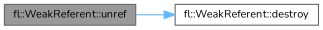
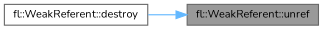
(150, 15) -> (162, 15)
